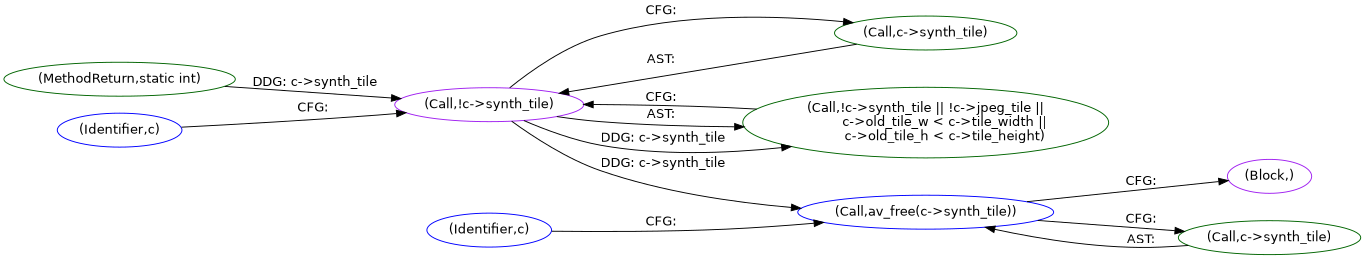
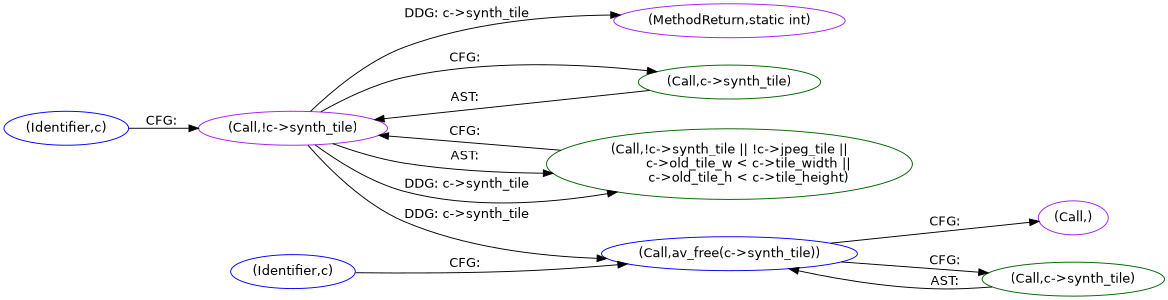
(120, 79) -> (729, 21)
(308, 92) -> (450, 33)
(1270, 176) -> (1073, 218)
